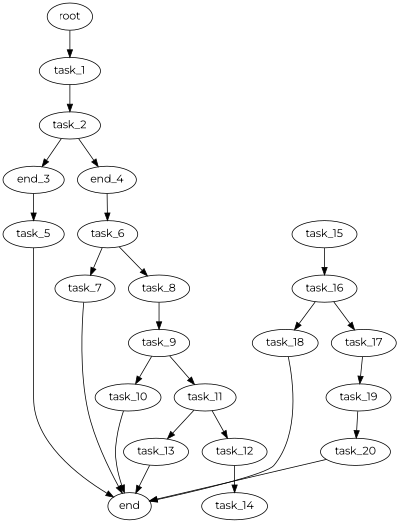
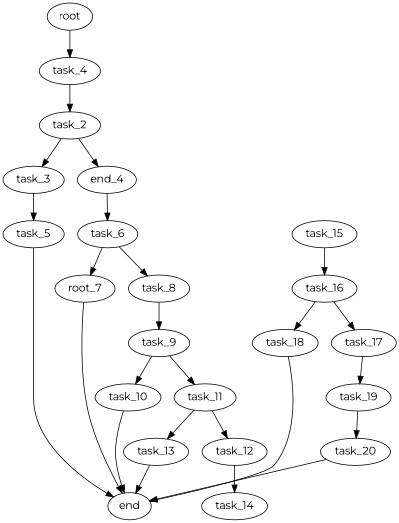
(70, 71) -> (70, 71)
(34, 180) -> (34, 180)
(85, 289) -> (85, 289)
